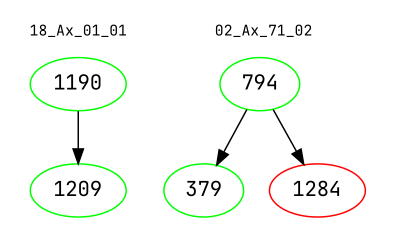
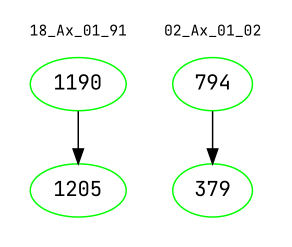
(79, 32) -> (79, 32)
(264, 32) -> (213, 32)
(78, 190) -> (78, 190)
(317, 190) -> none
